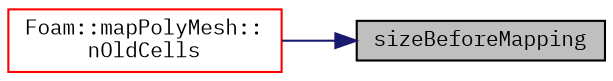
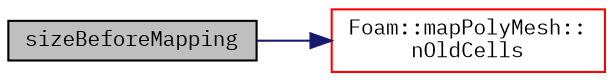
(308, 41) -> (284, 41)
